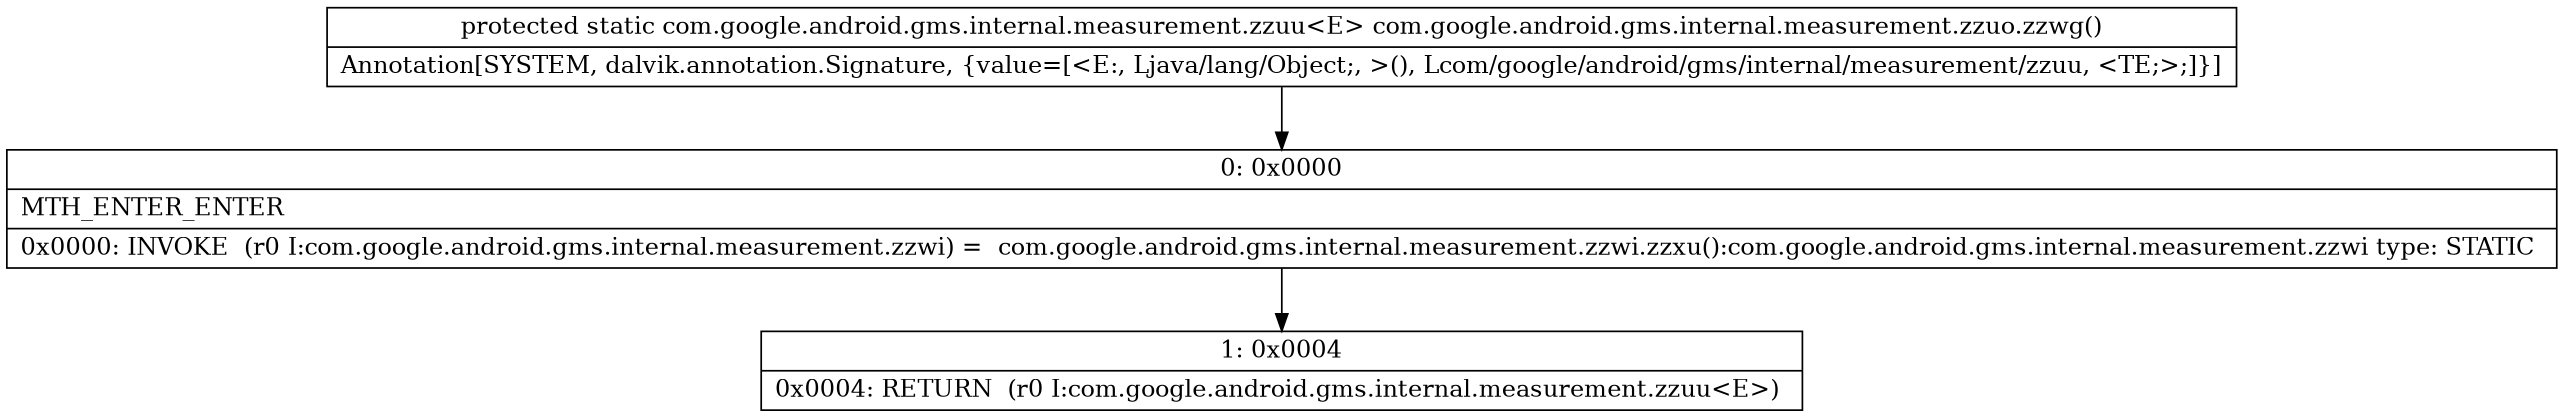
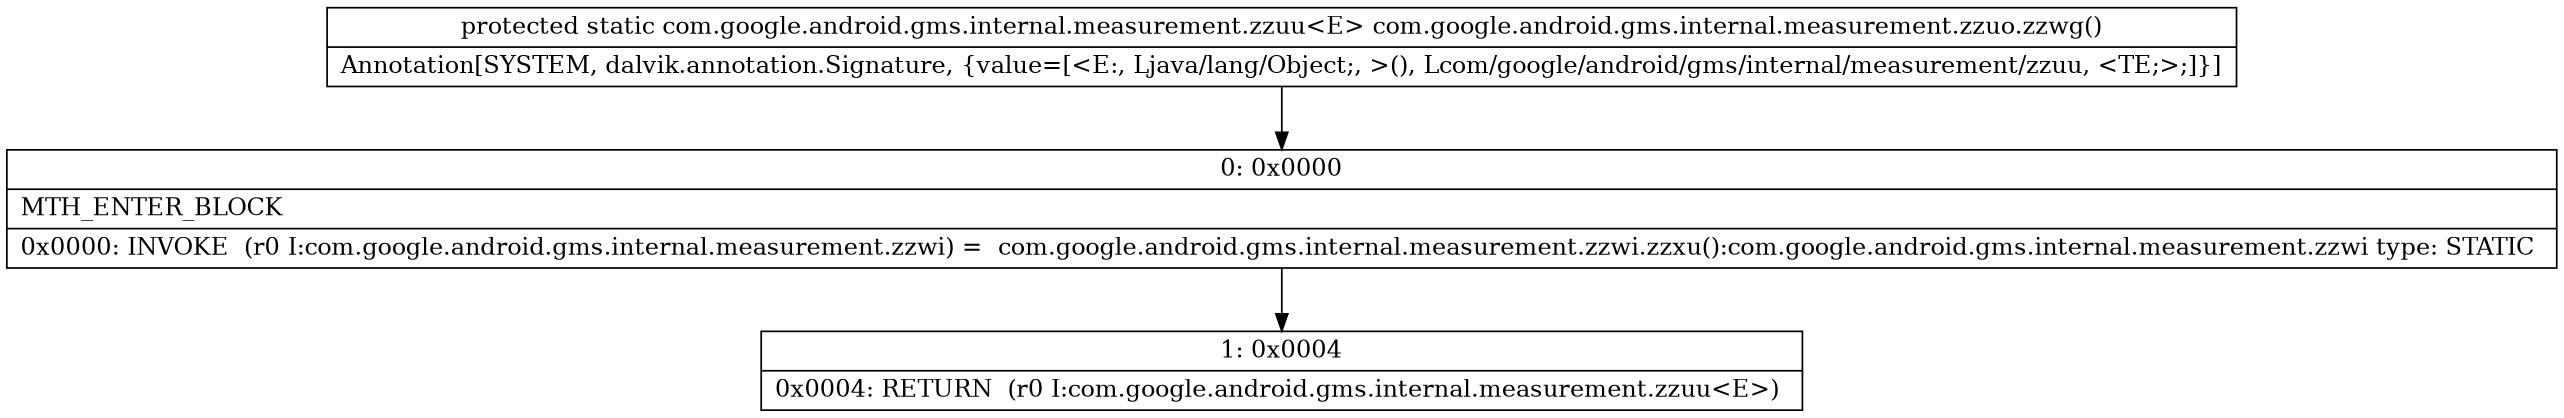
(152, 208) -> (152, 208)
